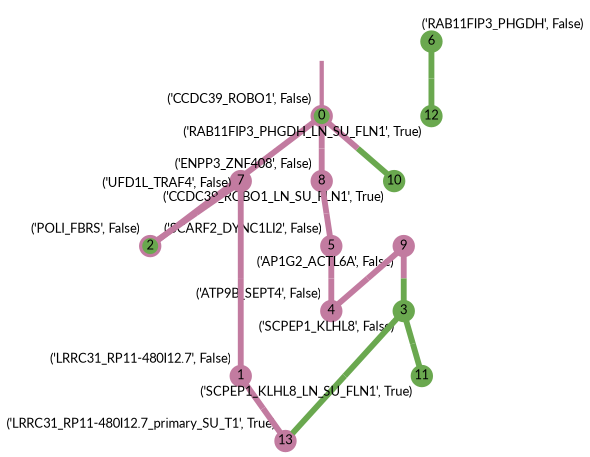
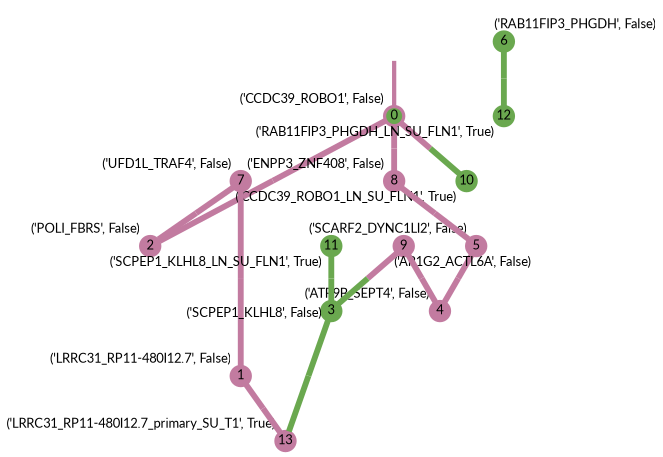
(150, 246) -> (150, 246)
(413, 344) -> (331, 278)
